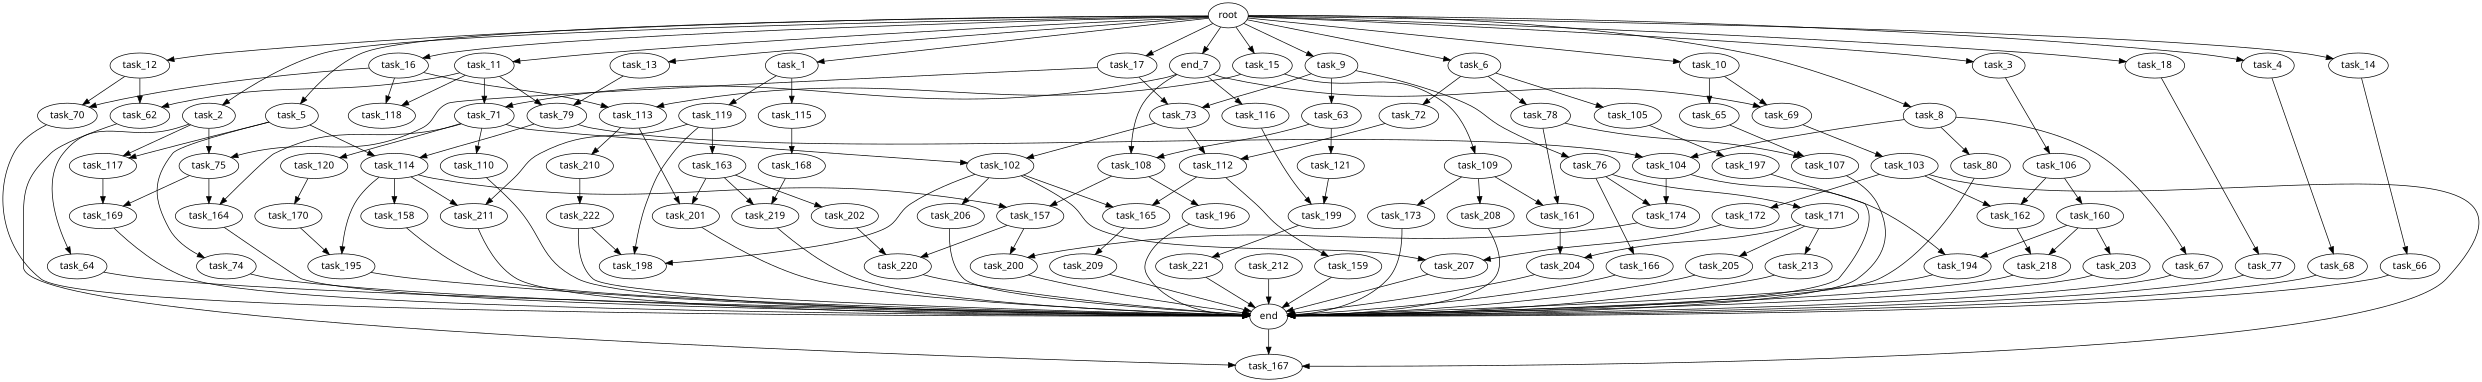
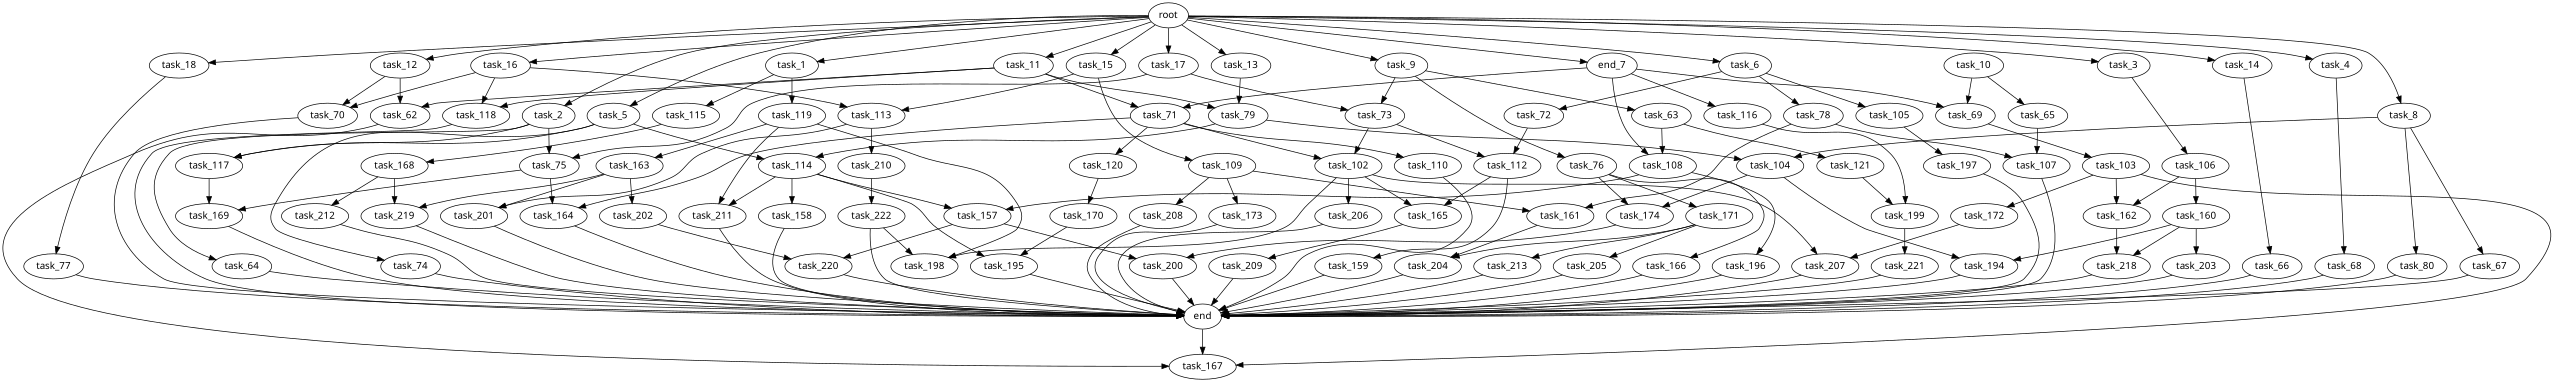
(1461, 40) -> none
none -> (363, 186)
none -> (208, 279)
